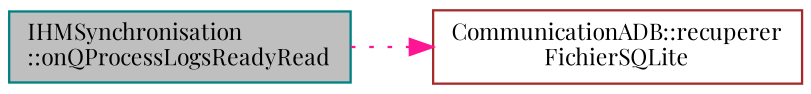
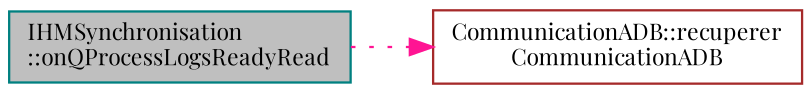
(618, 47) -> (618, 47)
